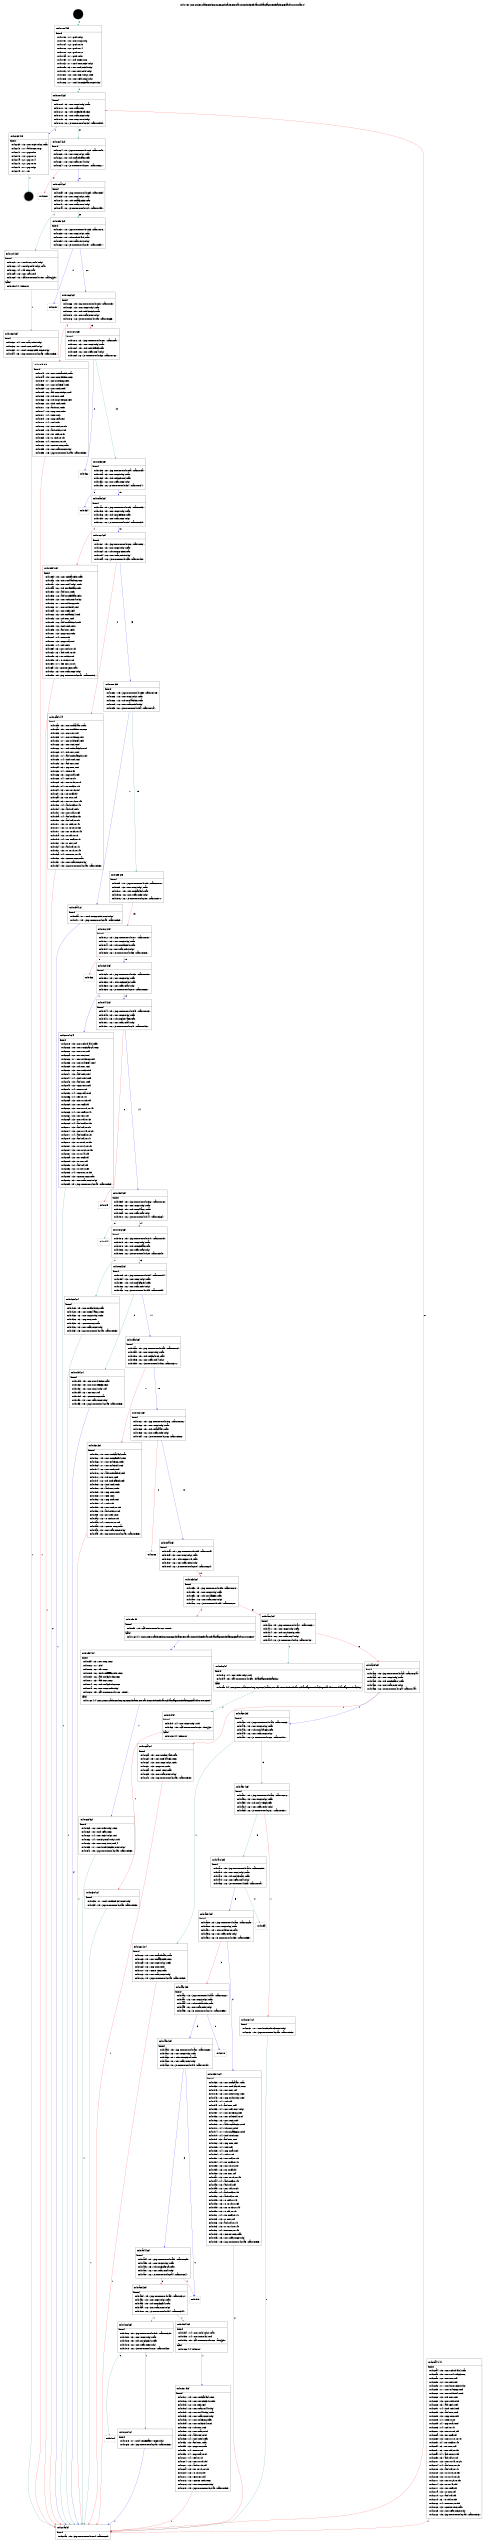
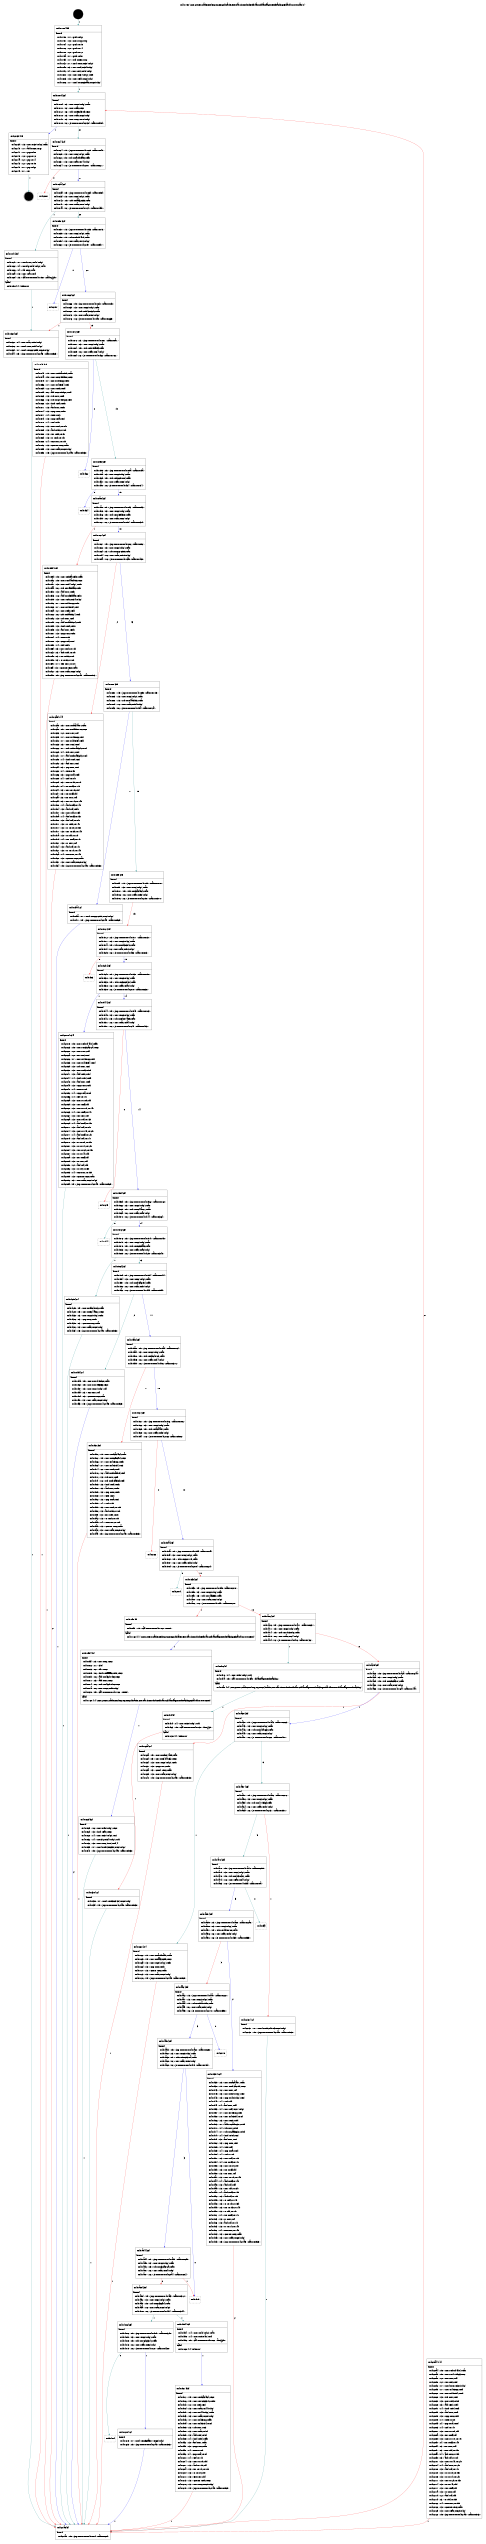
(61, 341) -> (55, 326)
none -> (176, 1592)
(252, 1610) -> (252, 1610)
